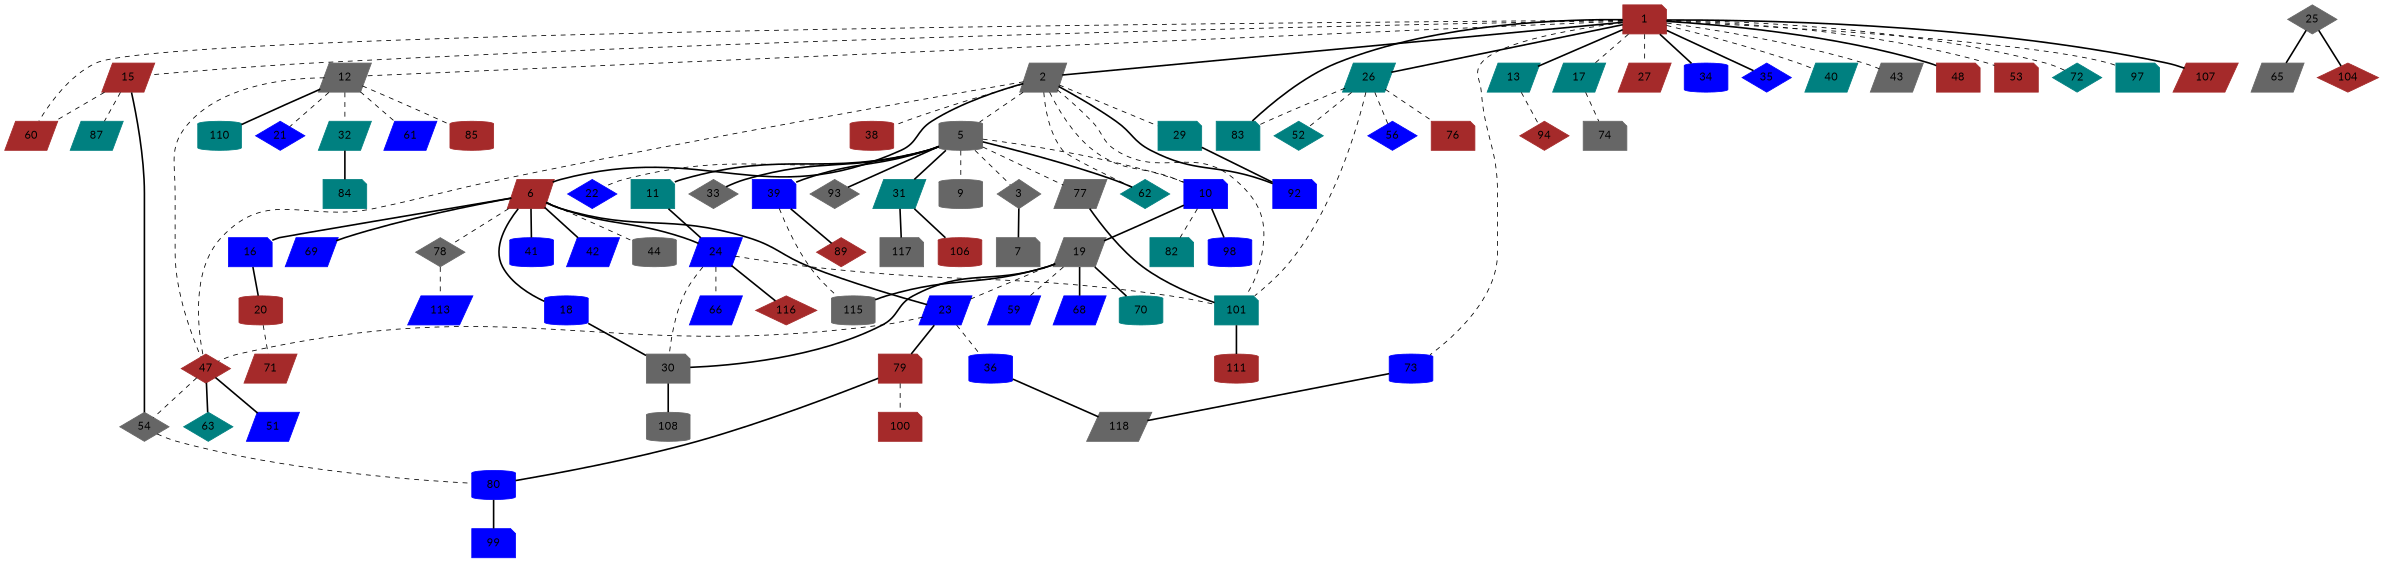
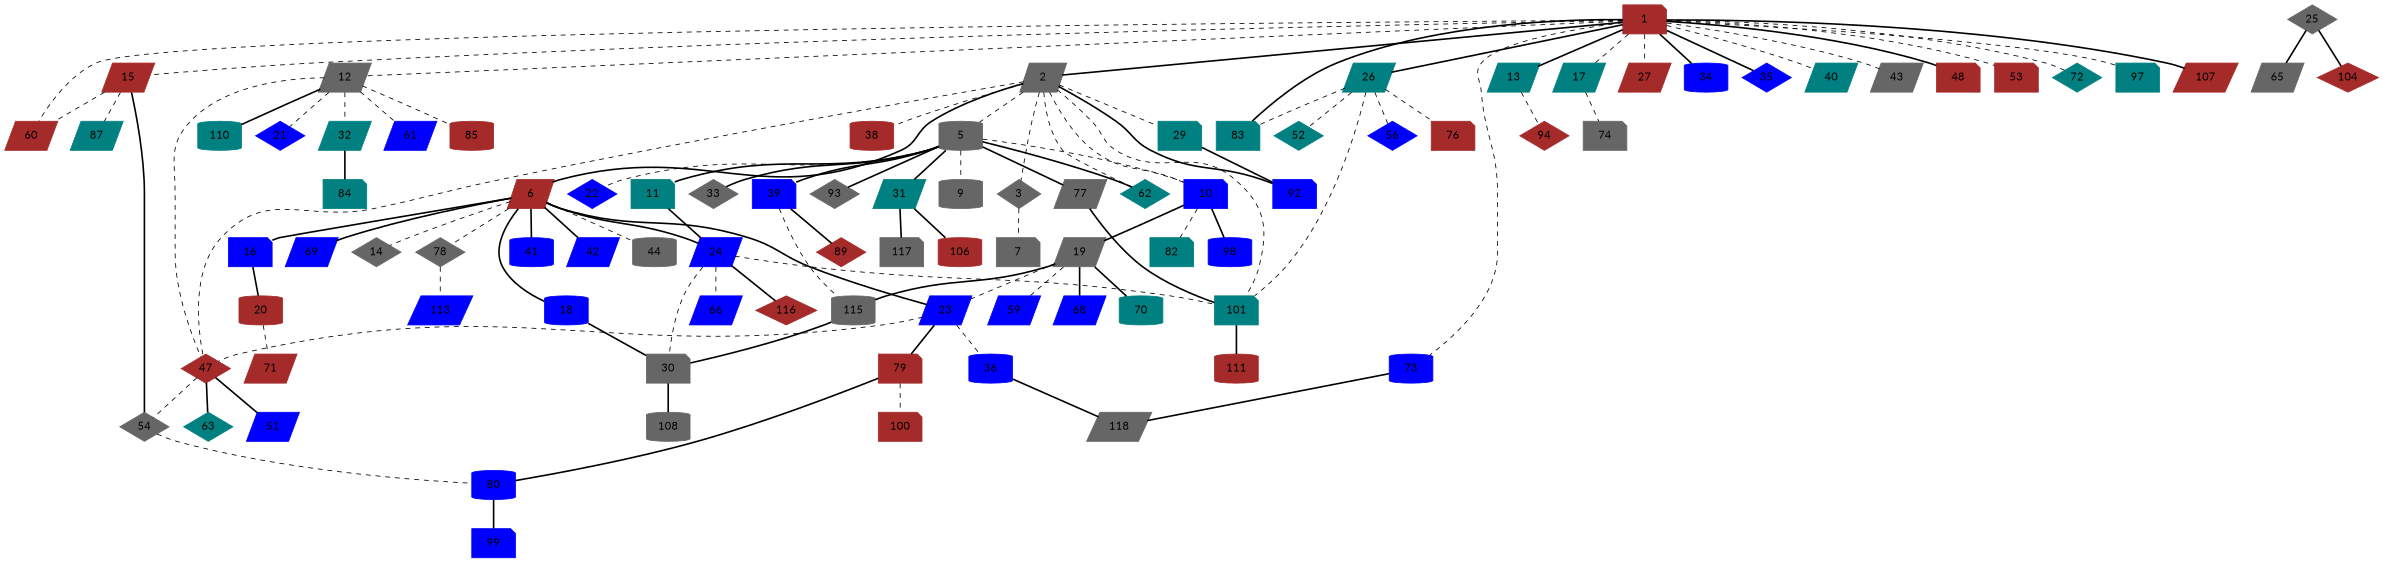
(1023, 166) -> (1017, 163)
(993, 168) -> (1029, 136)
(1019, 223) -> (1019, 223)
none -> (376, 252)
(894, 316) -> (761, 345)
